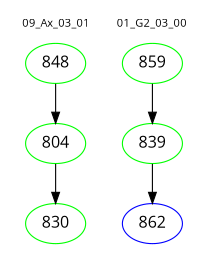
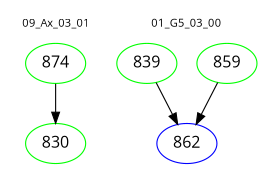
(152, 24) -> (187, 24)
(56, 63) -> none
(152, 98) -> (209, 98)
(56, 144) -> (56, 63)
